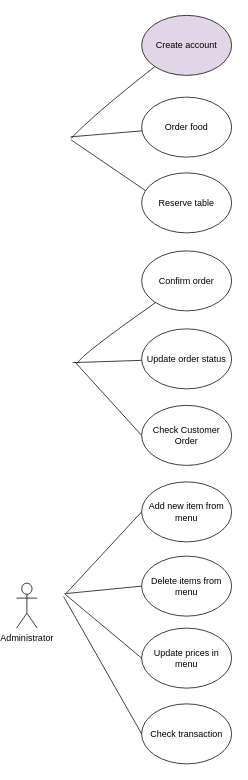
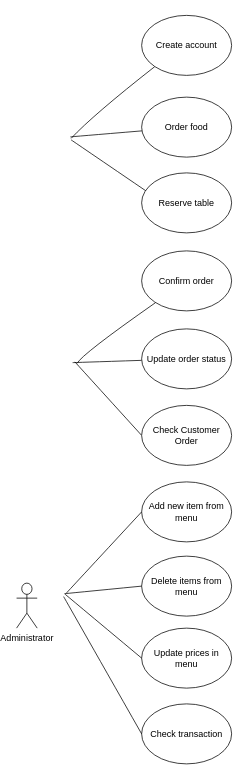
(186, 45) -> (186, 45)
